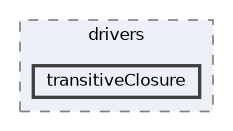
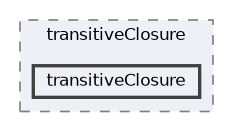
(116, 36) -> (116, 36)
